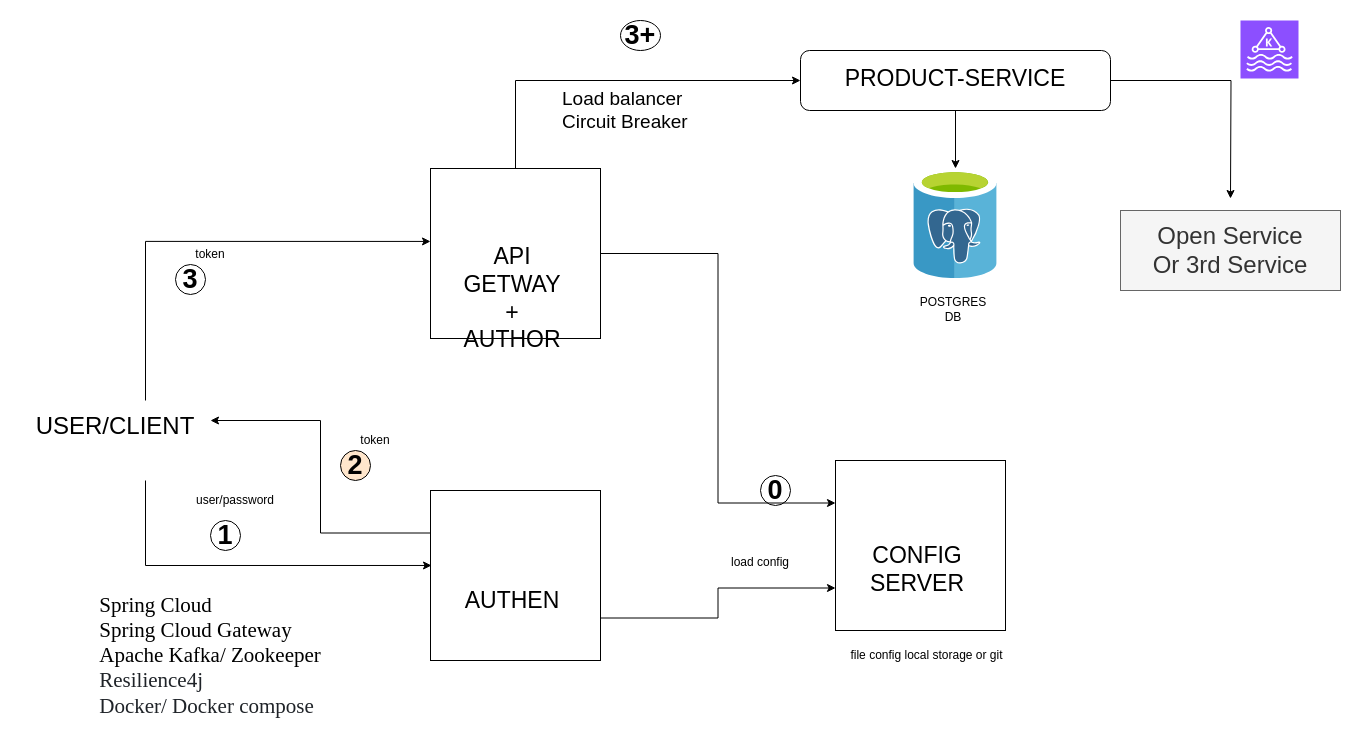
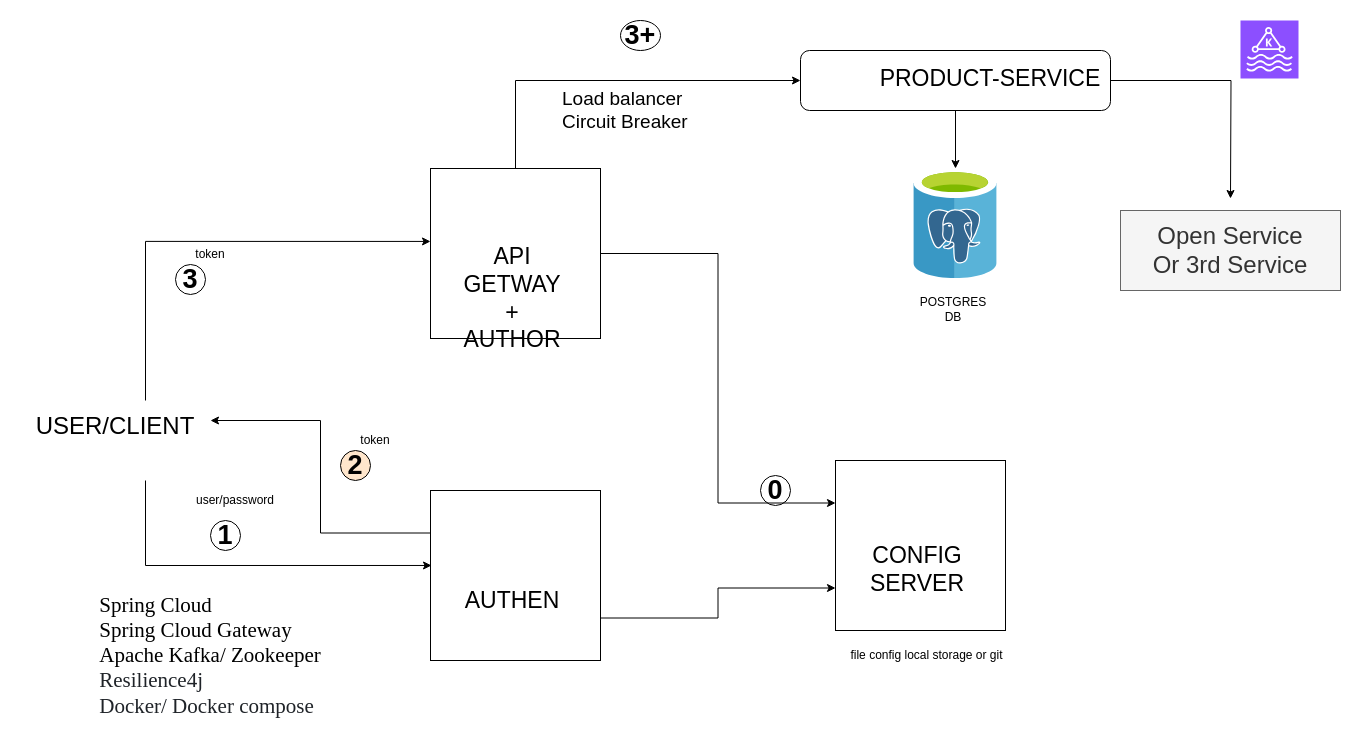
(956, 78) -> (991, 78)
(761, 563) -> none
